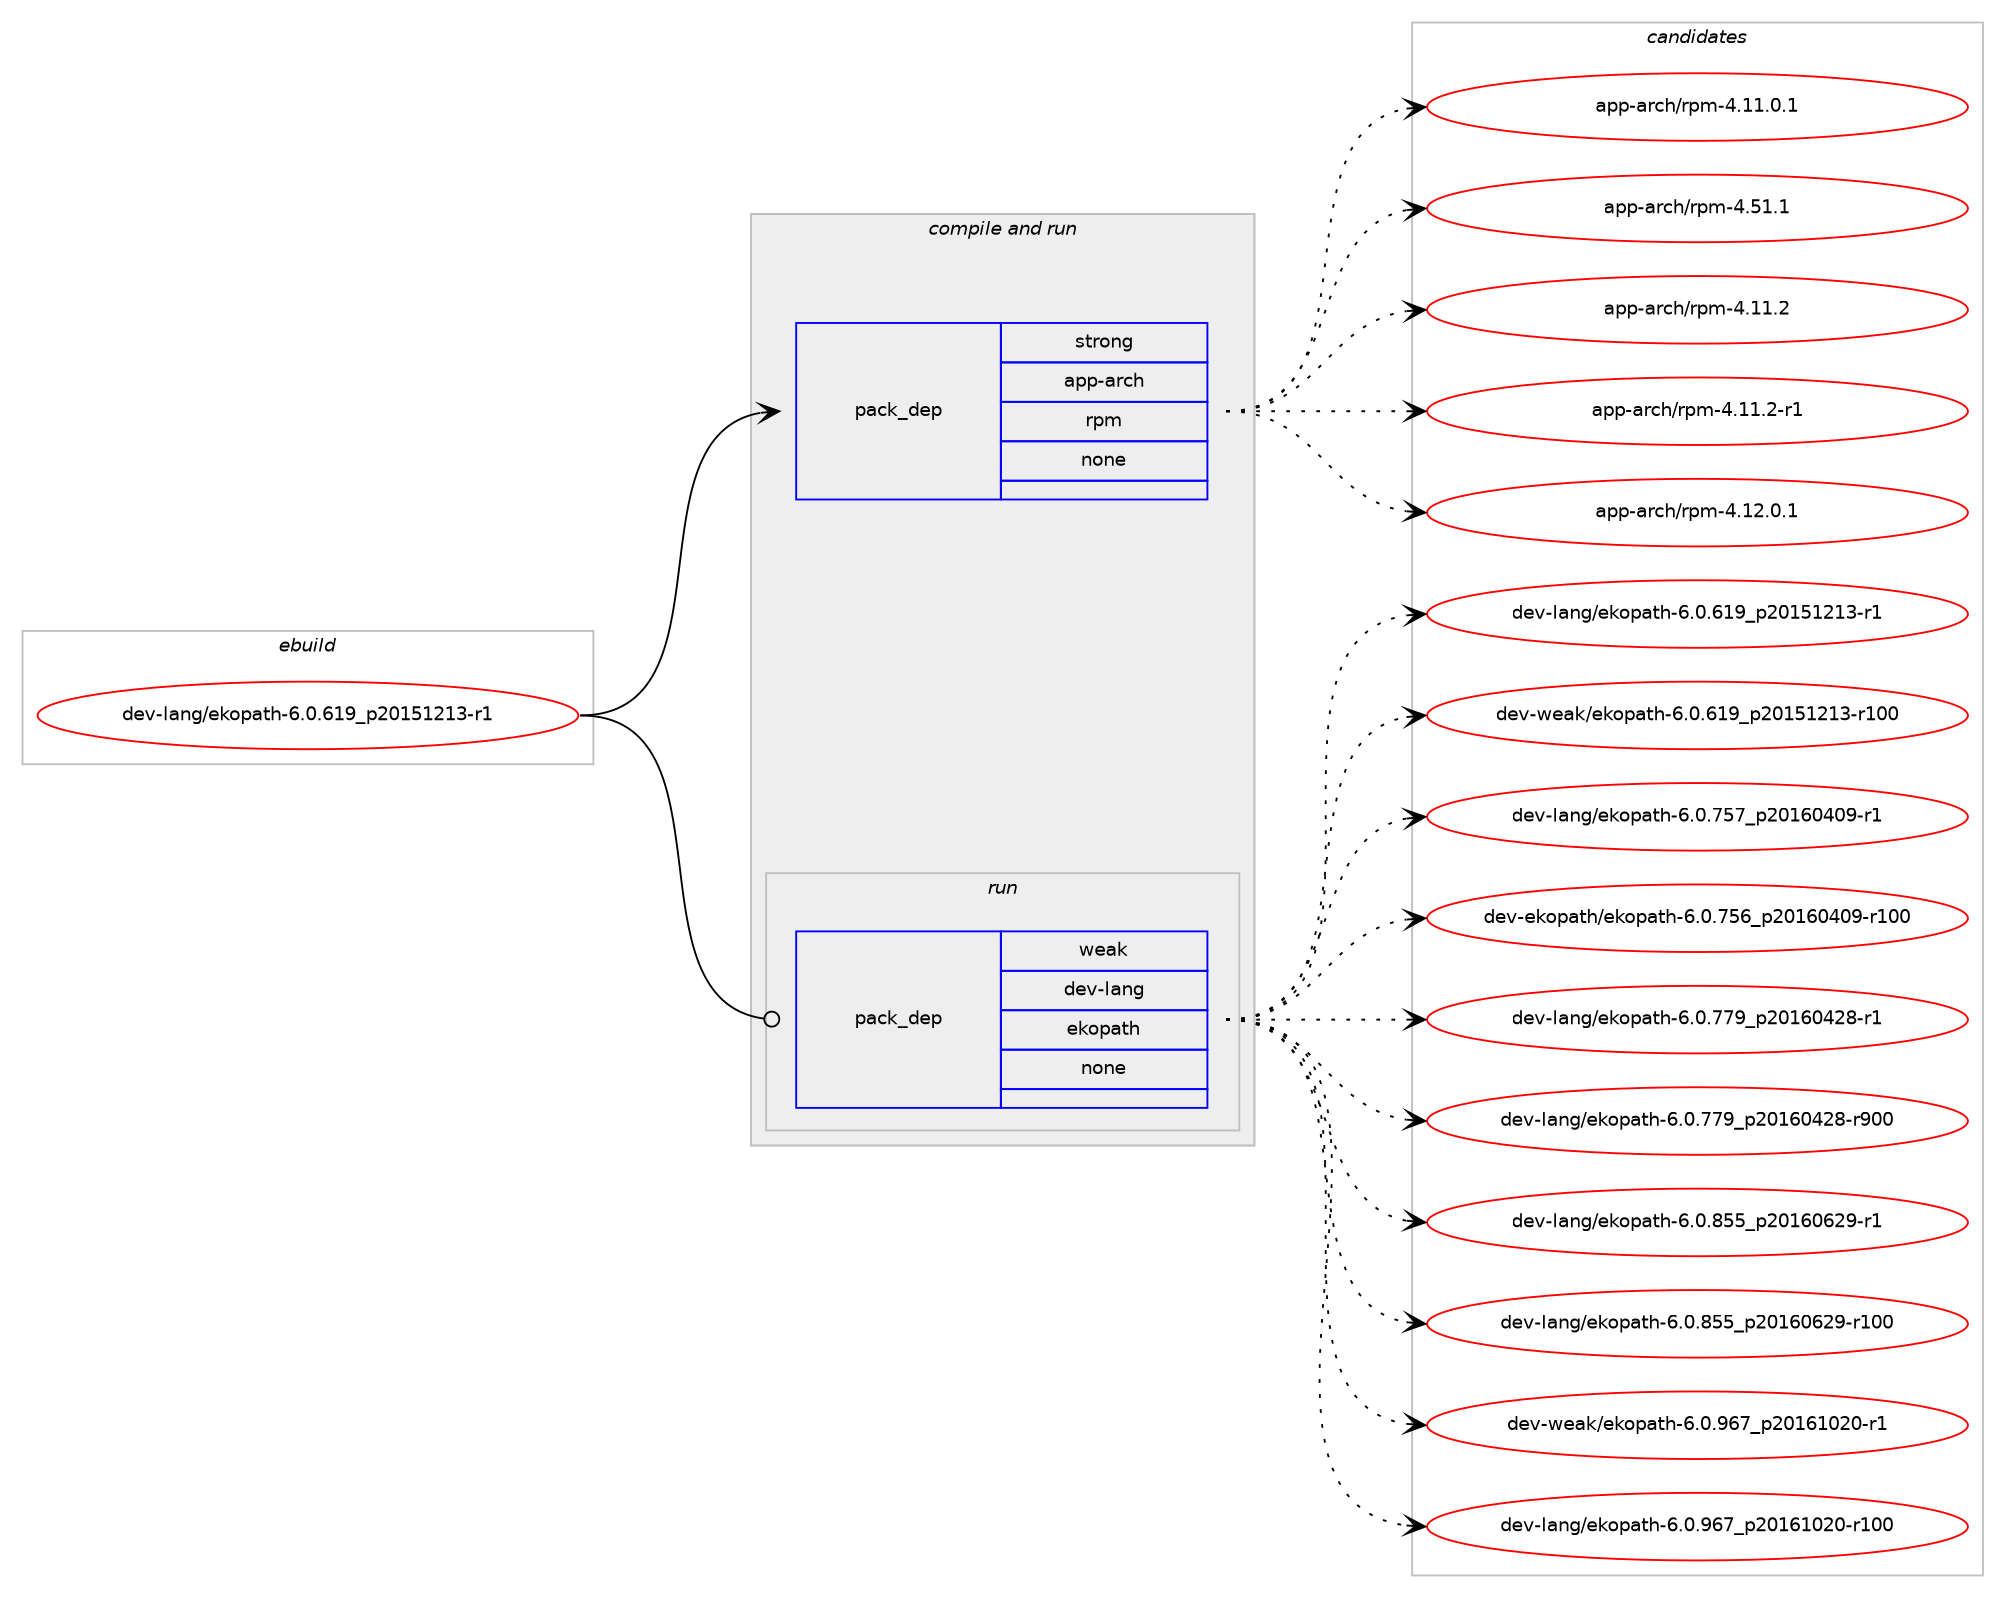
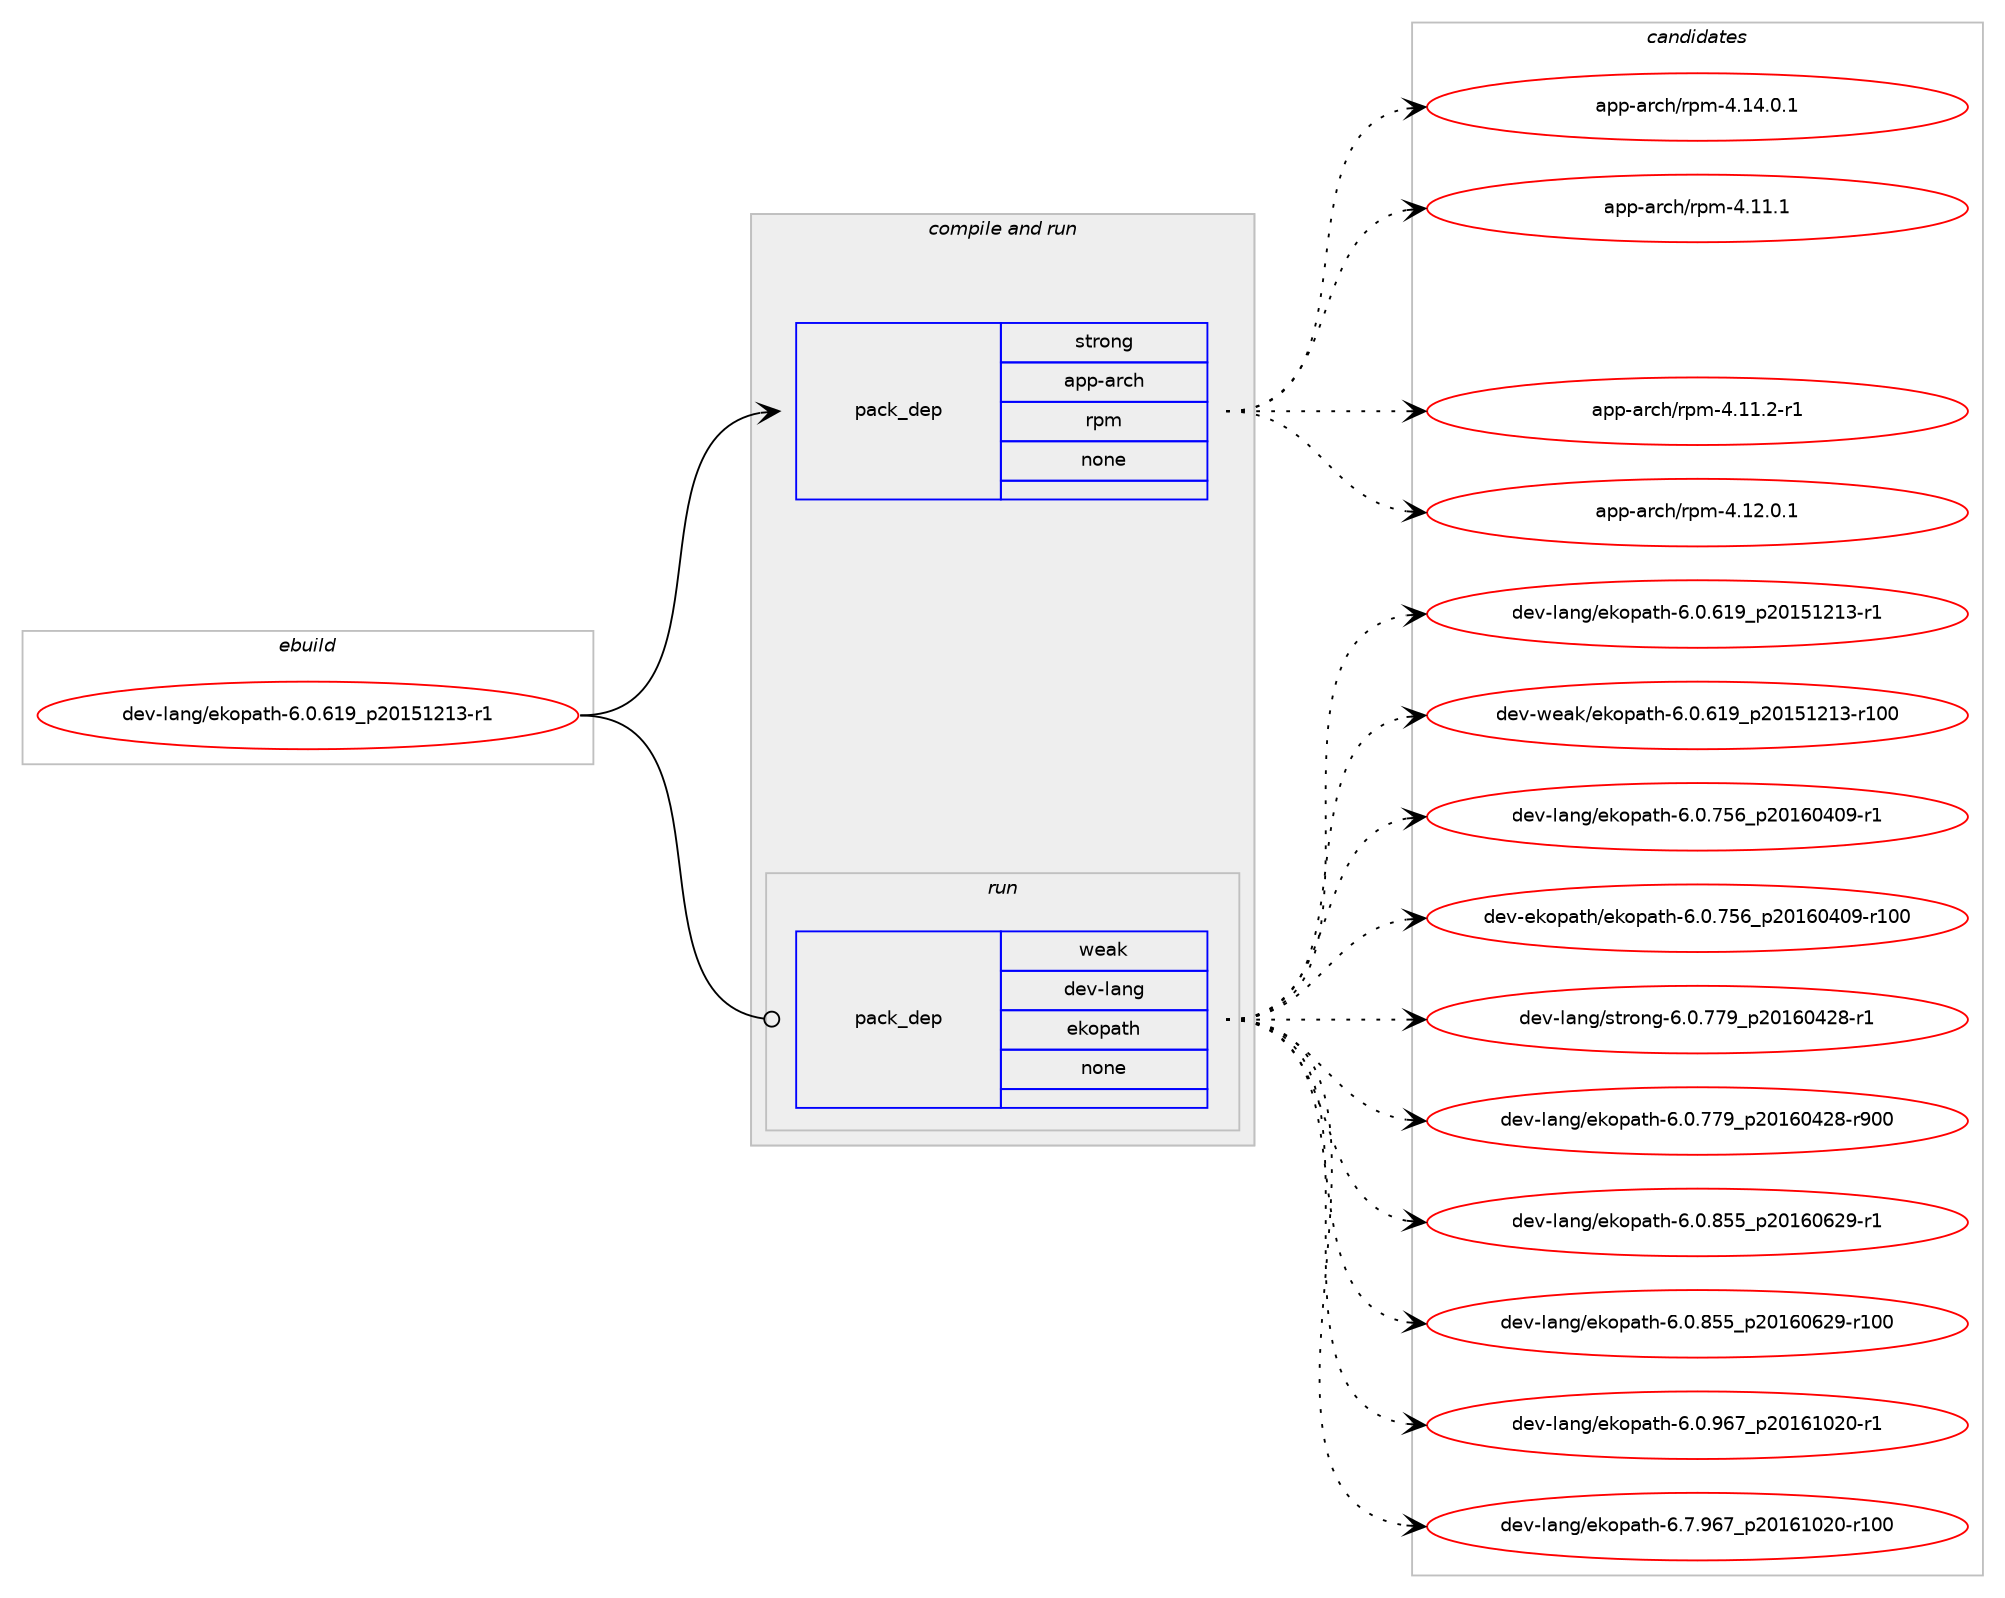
(1698, 107) -> (1698, 107)
(1698, 208) -> (1698, 208)
(1698, 310) -> none
(1698, 817) -> (1698, 817)
(1698, 1020) -> (1698, 1020)
(1698, 1425) -> (1698, 1425)
(1698, 1527) -> (1698, 1527)
